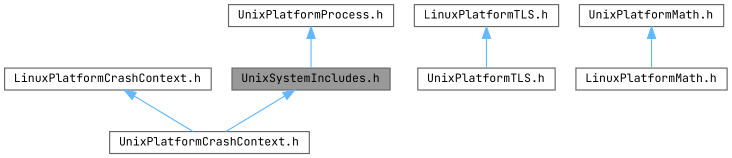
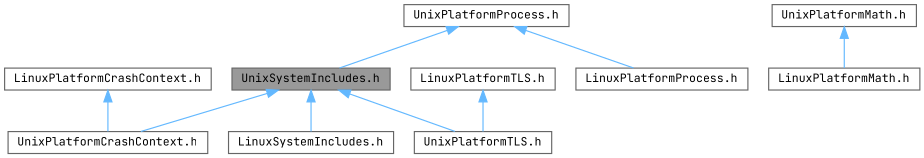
none -> (662, 79)
none -> (402, 113)
none -> (311, 143)
